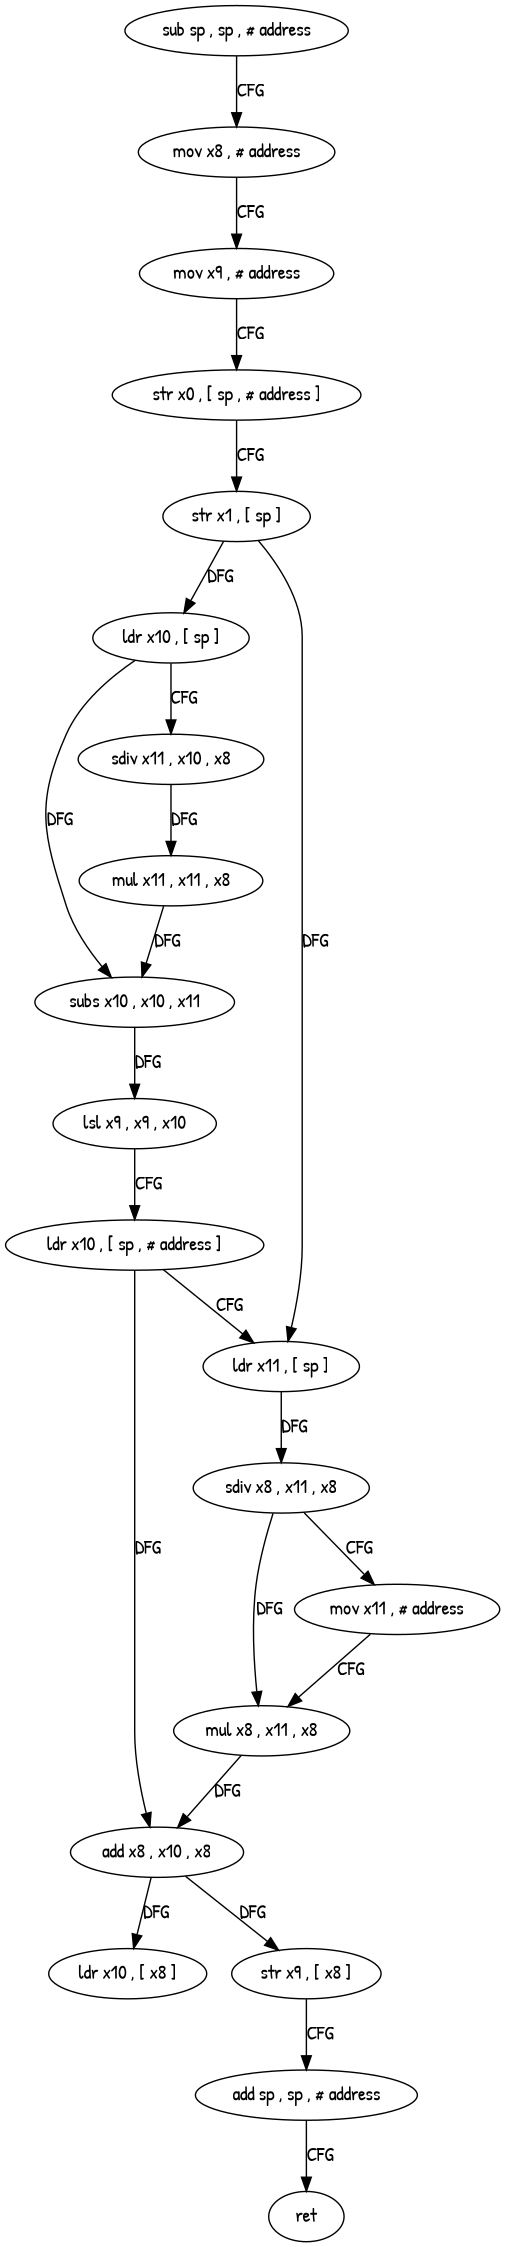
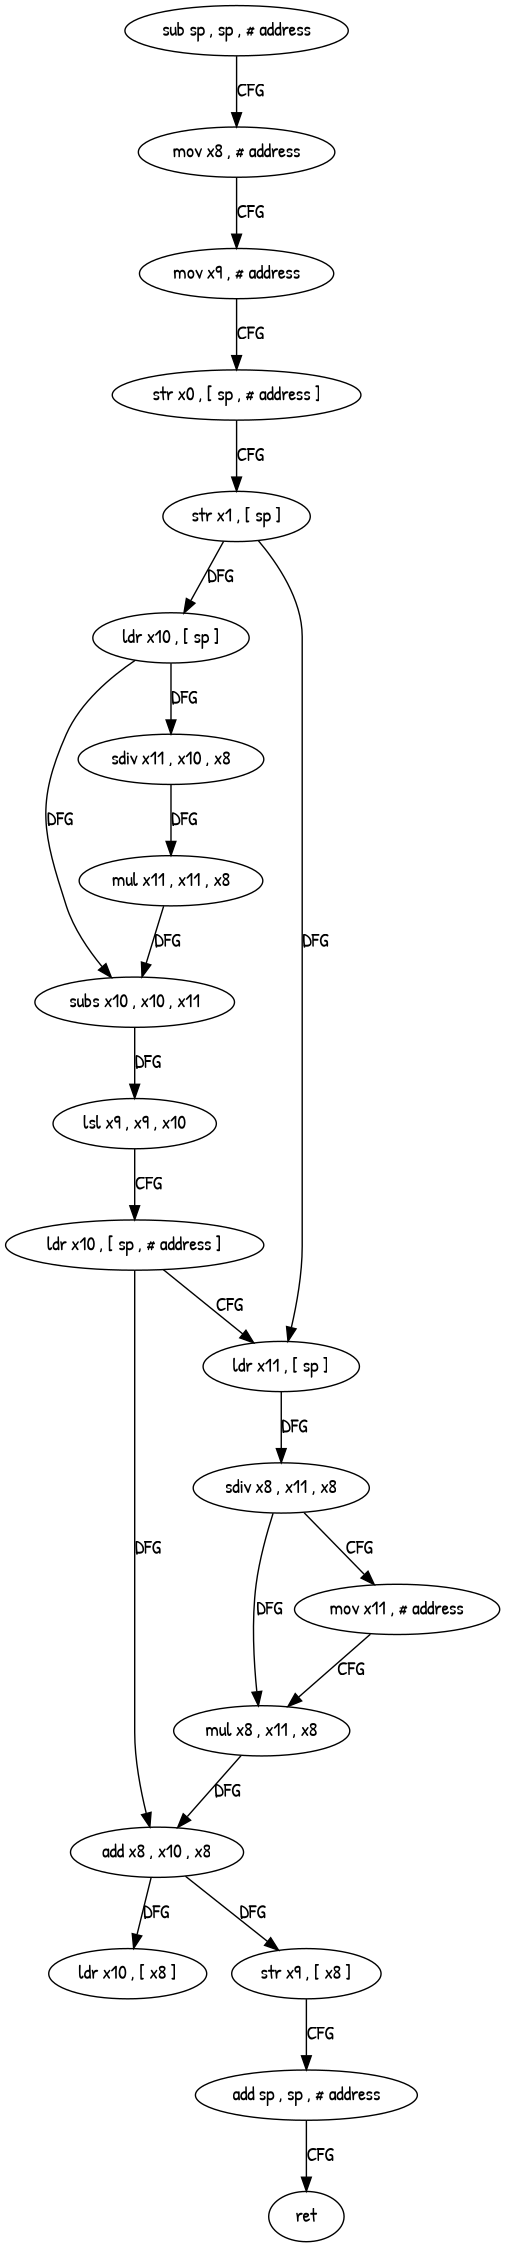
(184, 699) -> (184, 699)
